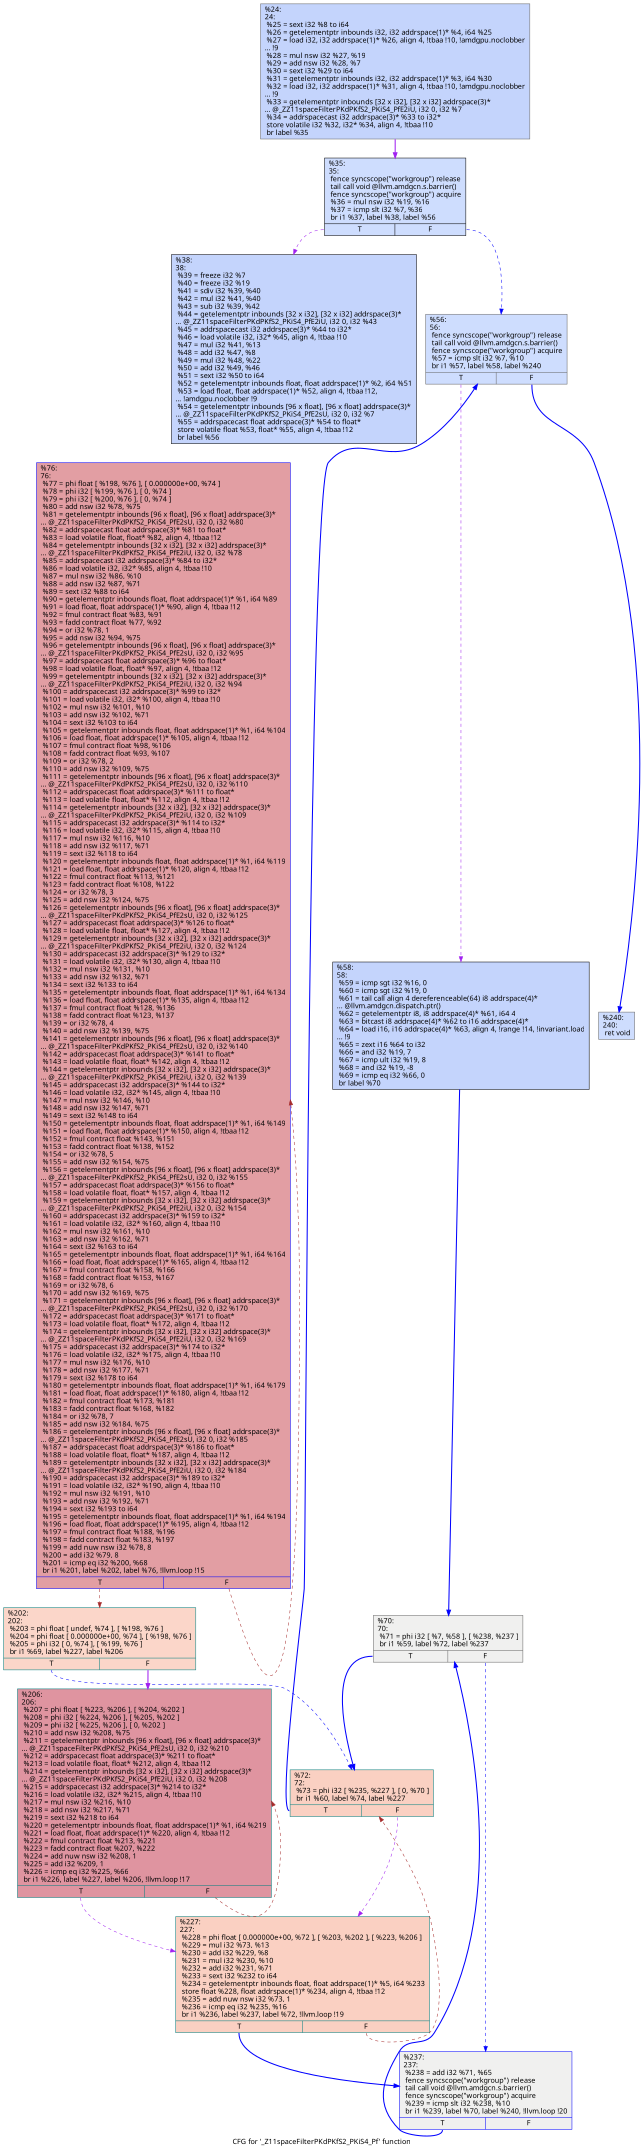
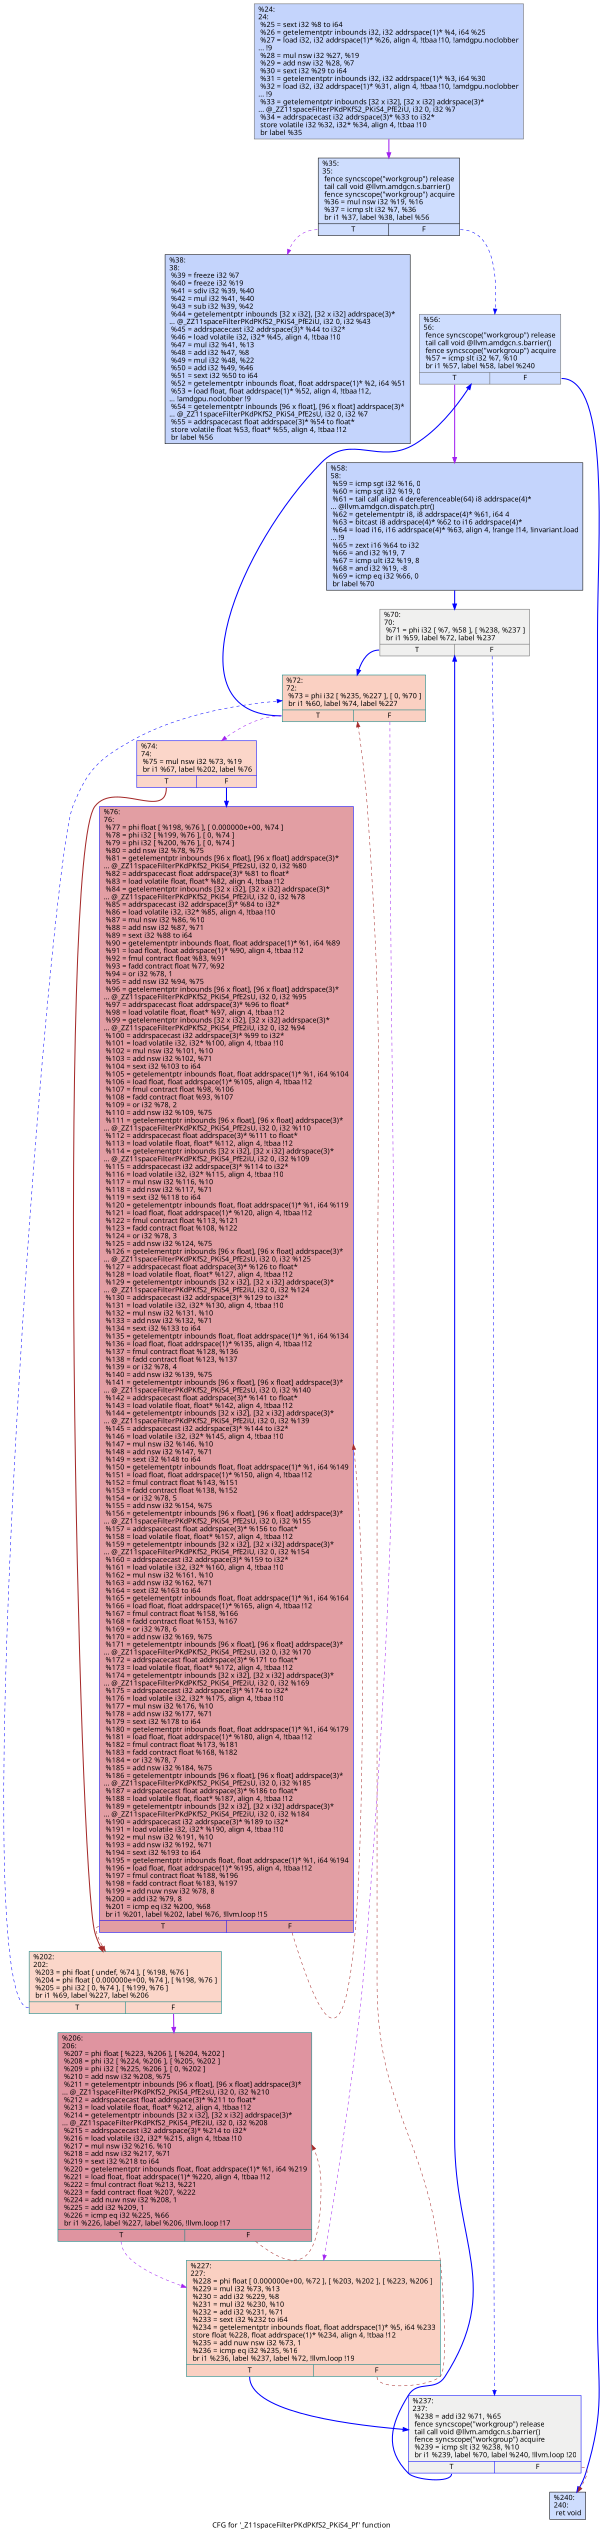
(461, 671) -> (455, 421)
none -> (197, 764)
(617, 1026) -> (568, 2506)
none -> (586, 2476)
